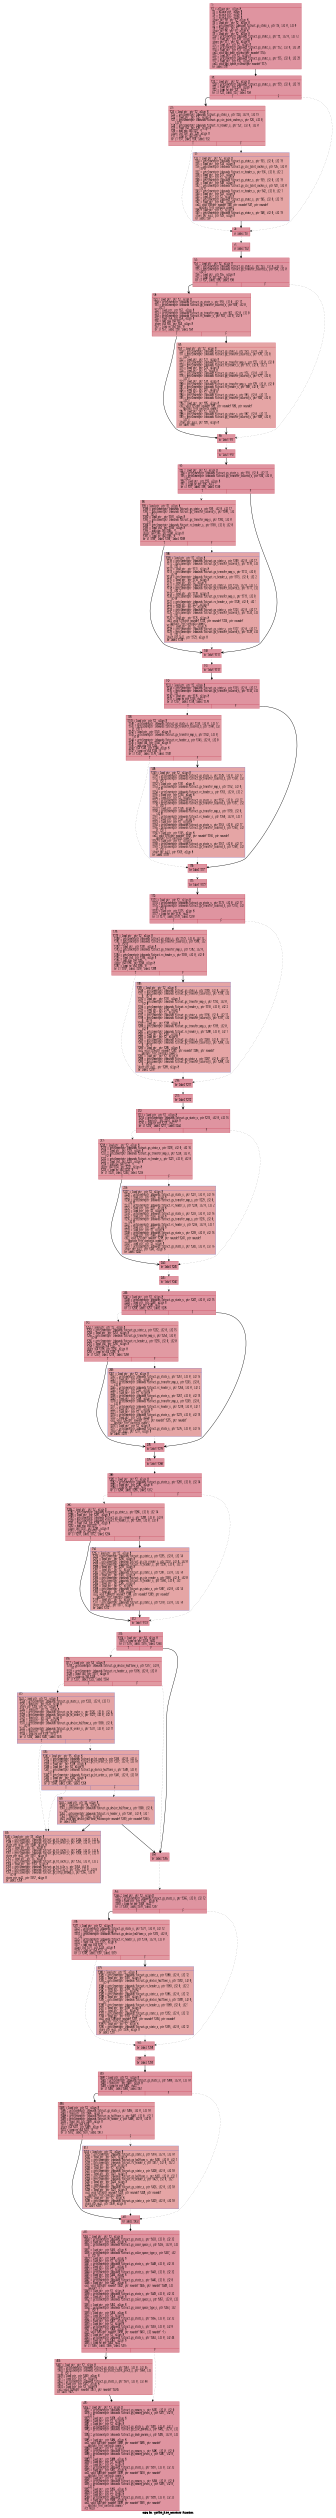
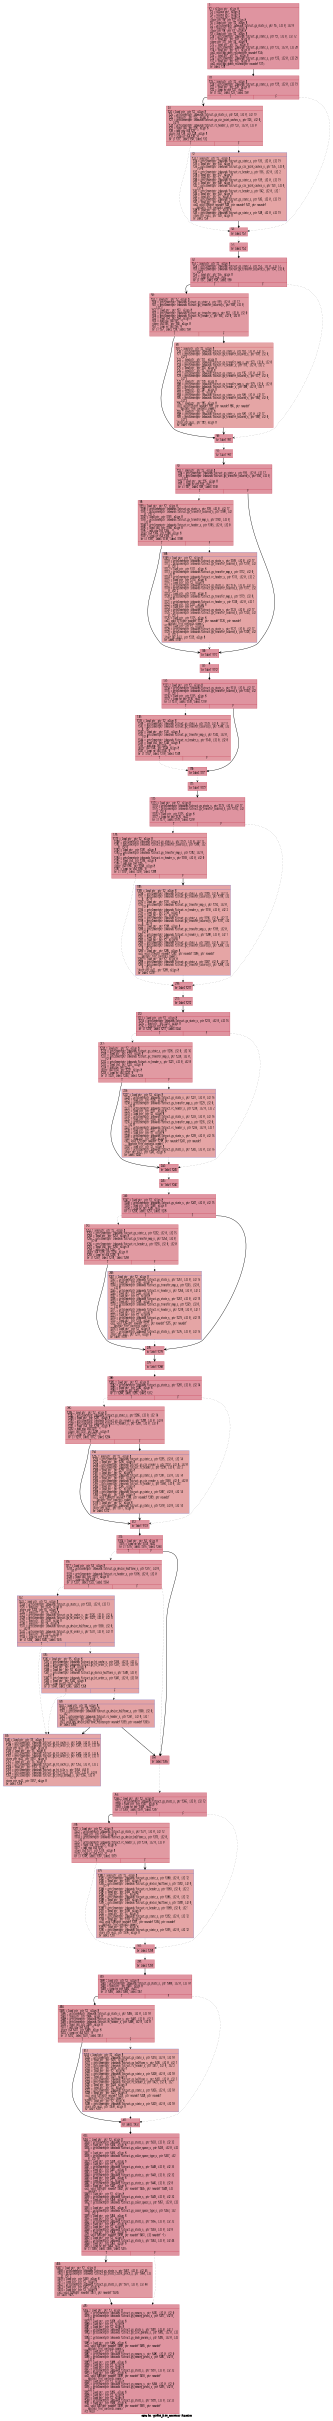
(197, 812) -> none
